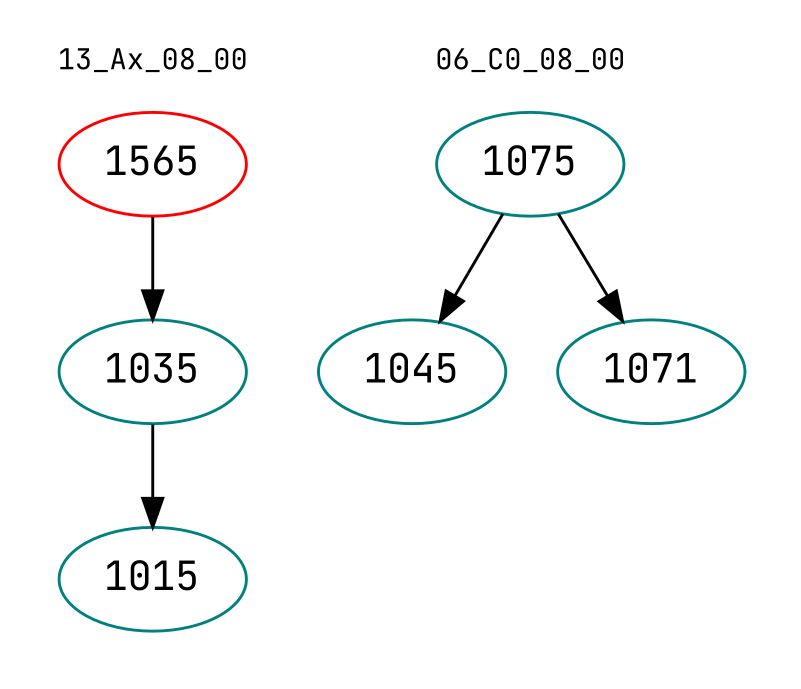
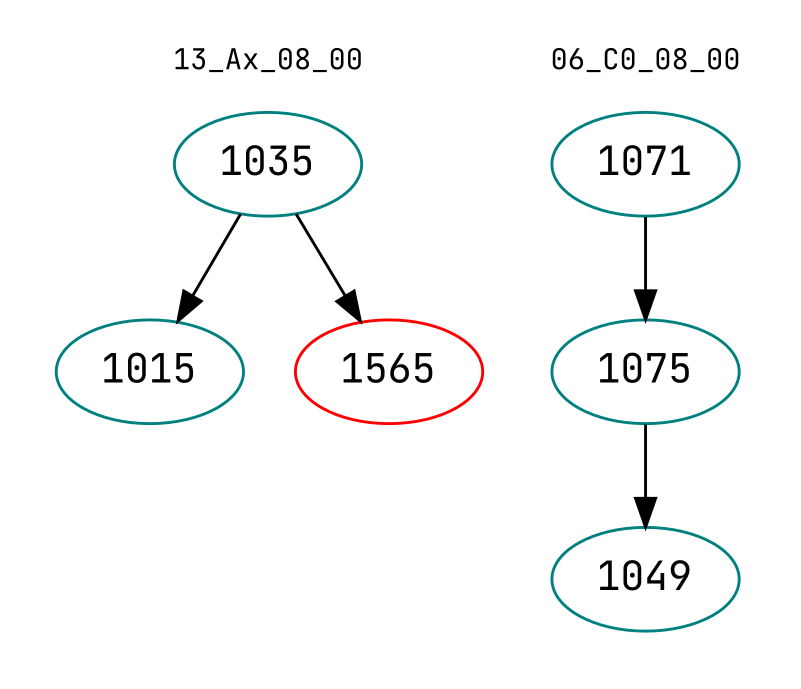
(153, 254) -> (321, 255)
(583, 255) -> (646, 254)
(412, 372) -> (646, 579)
